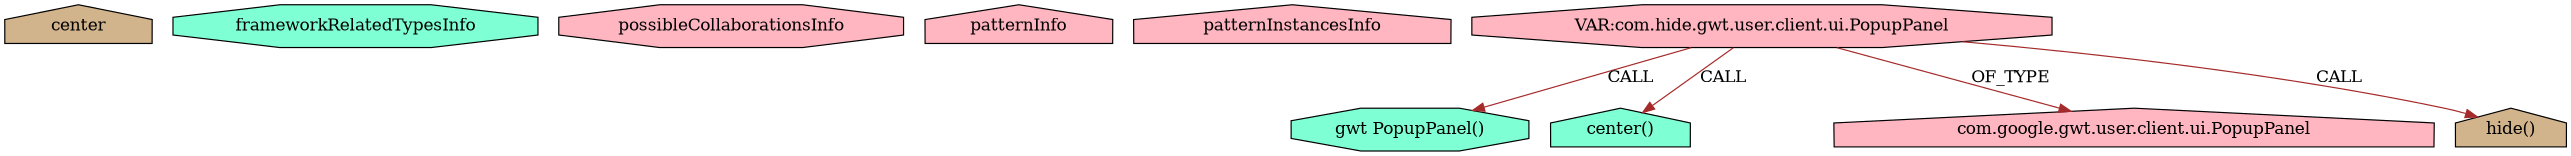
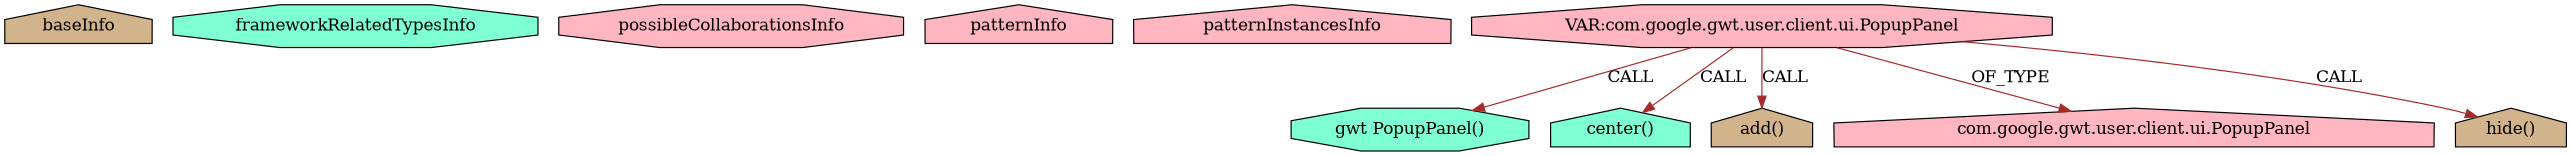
(78, 26) -> (78, 26)
(1762, 26) -> (1762, 26)
none -> (1762, 130)
